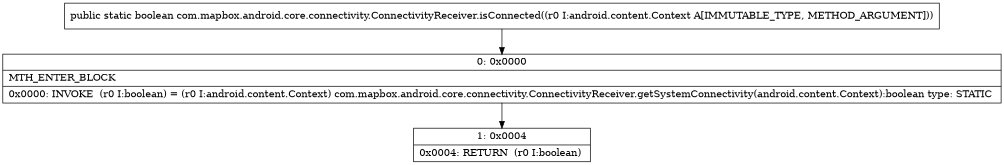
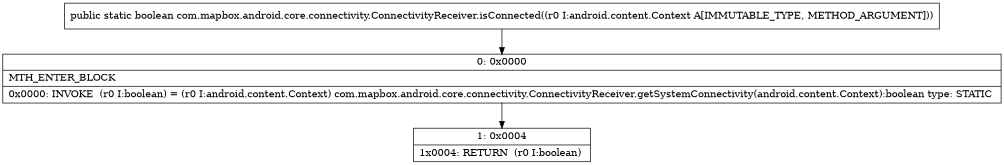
(502, 153) -> (502, 153)
